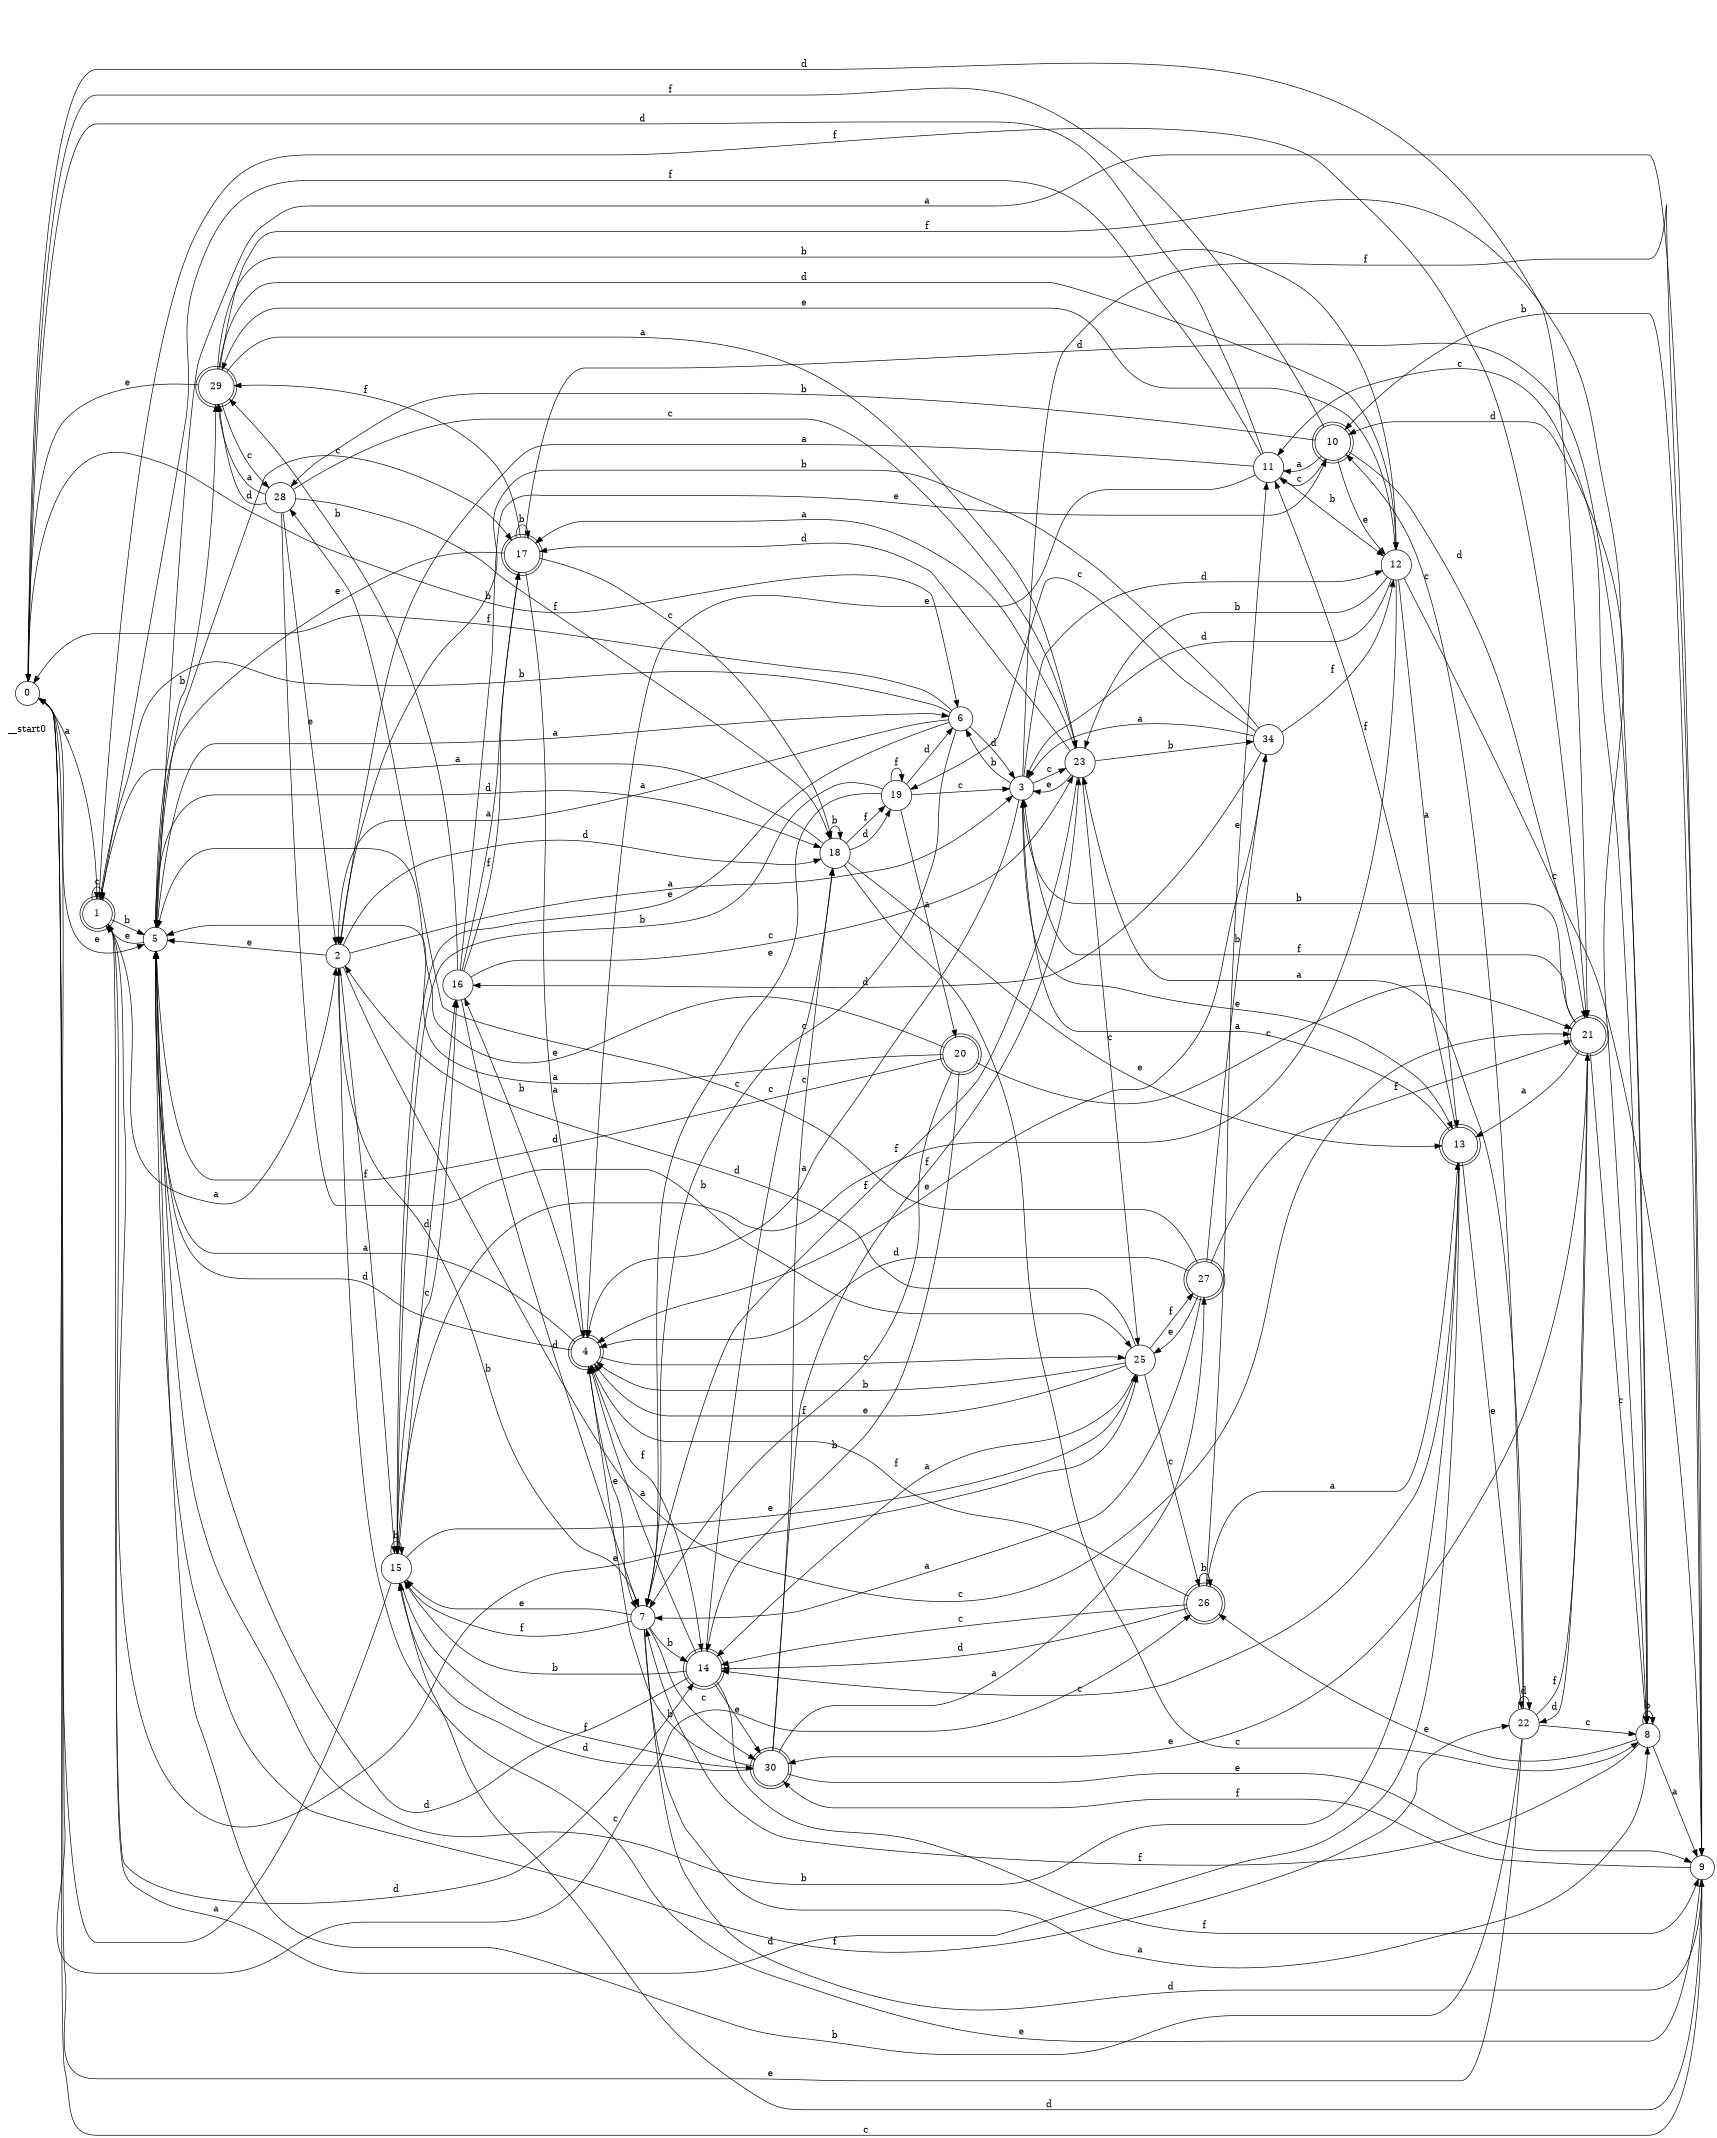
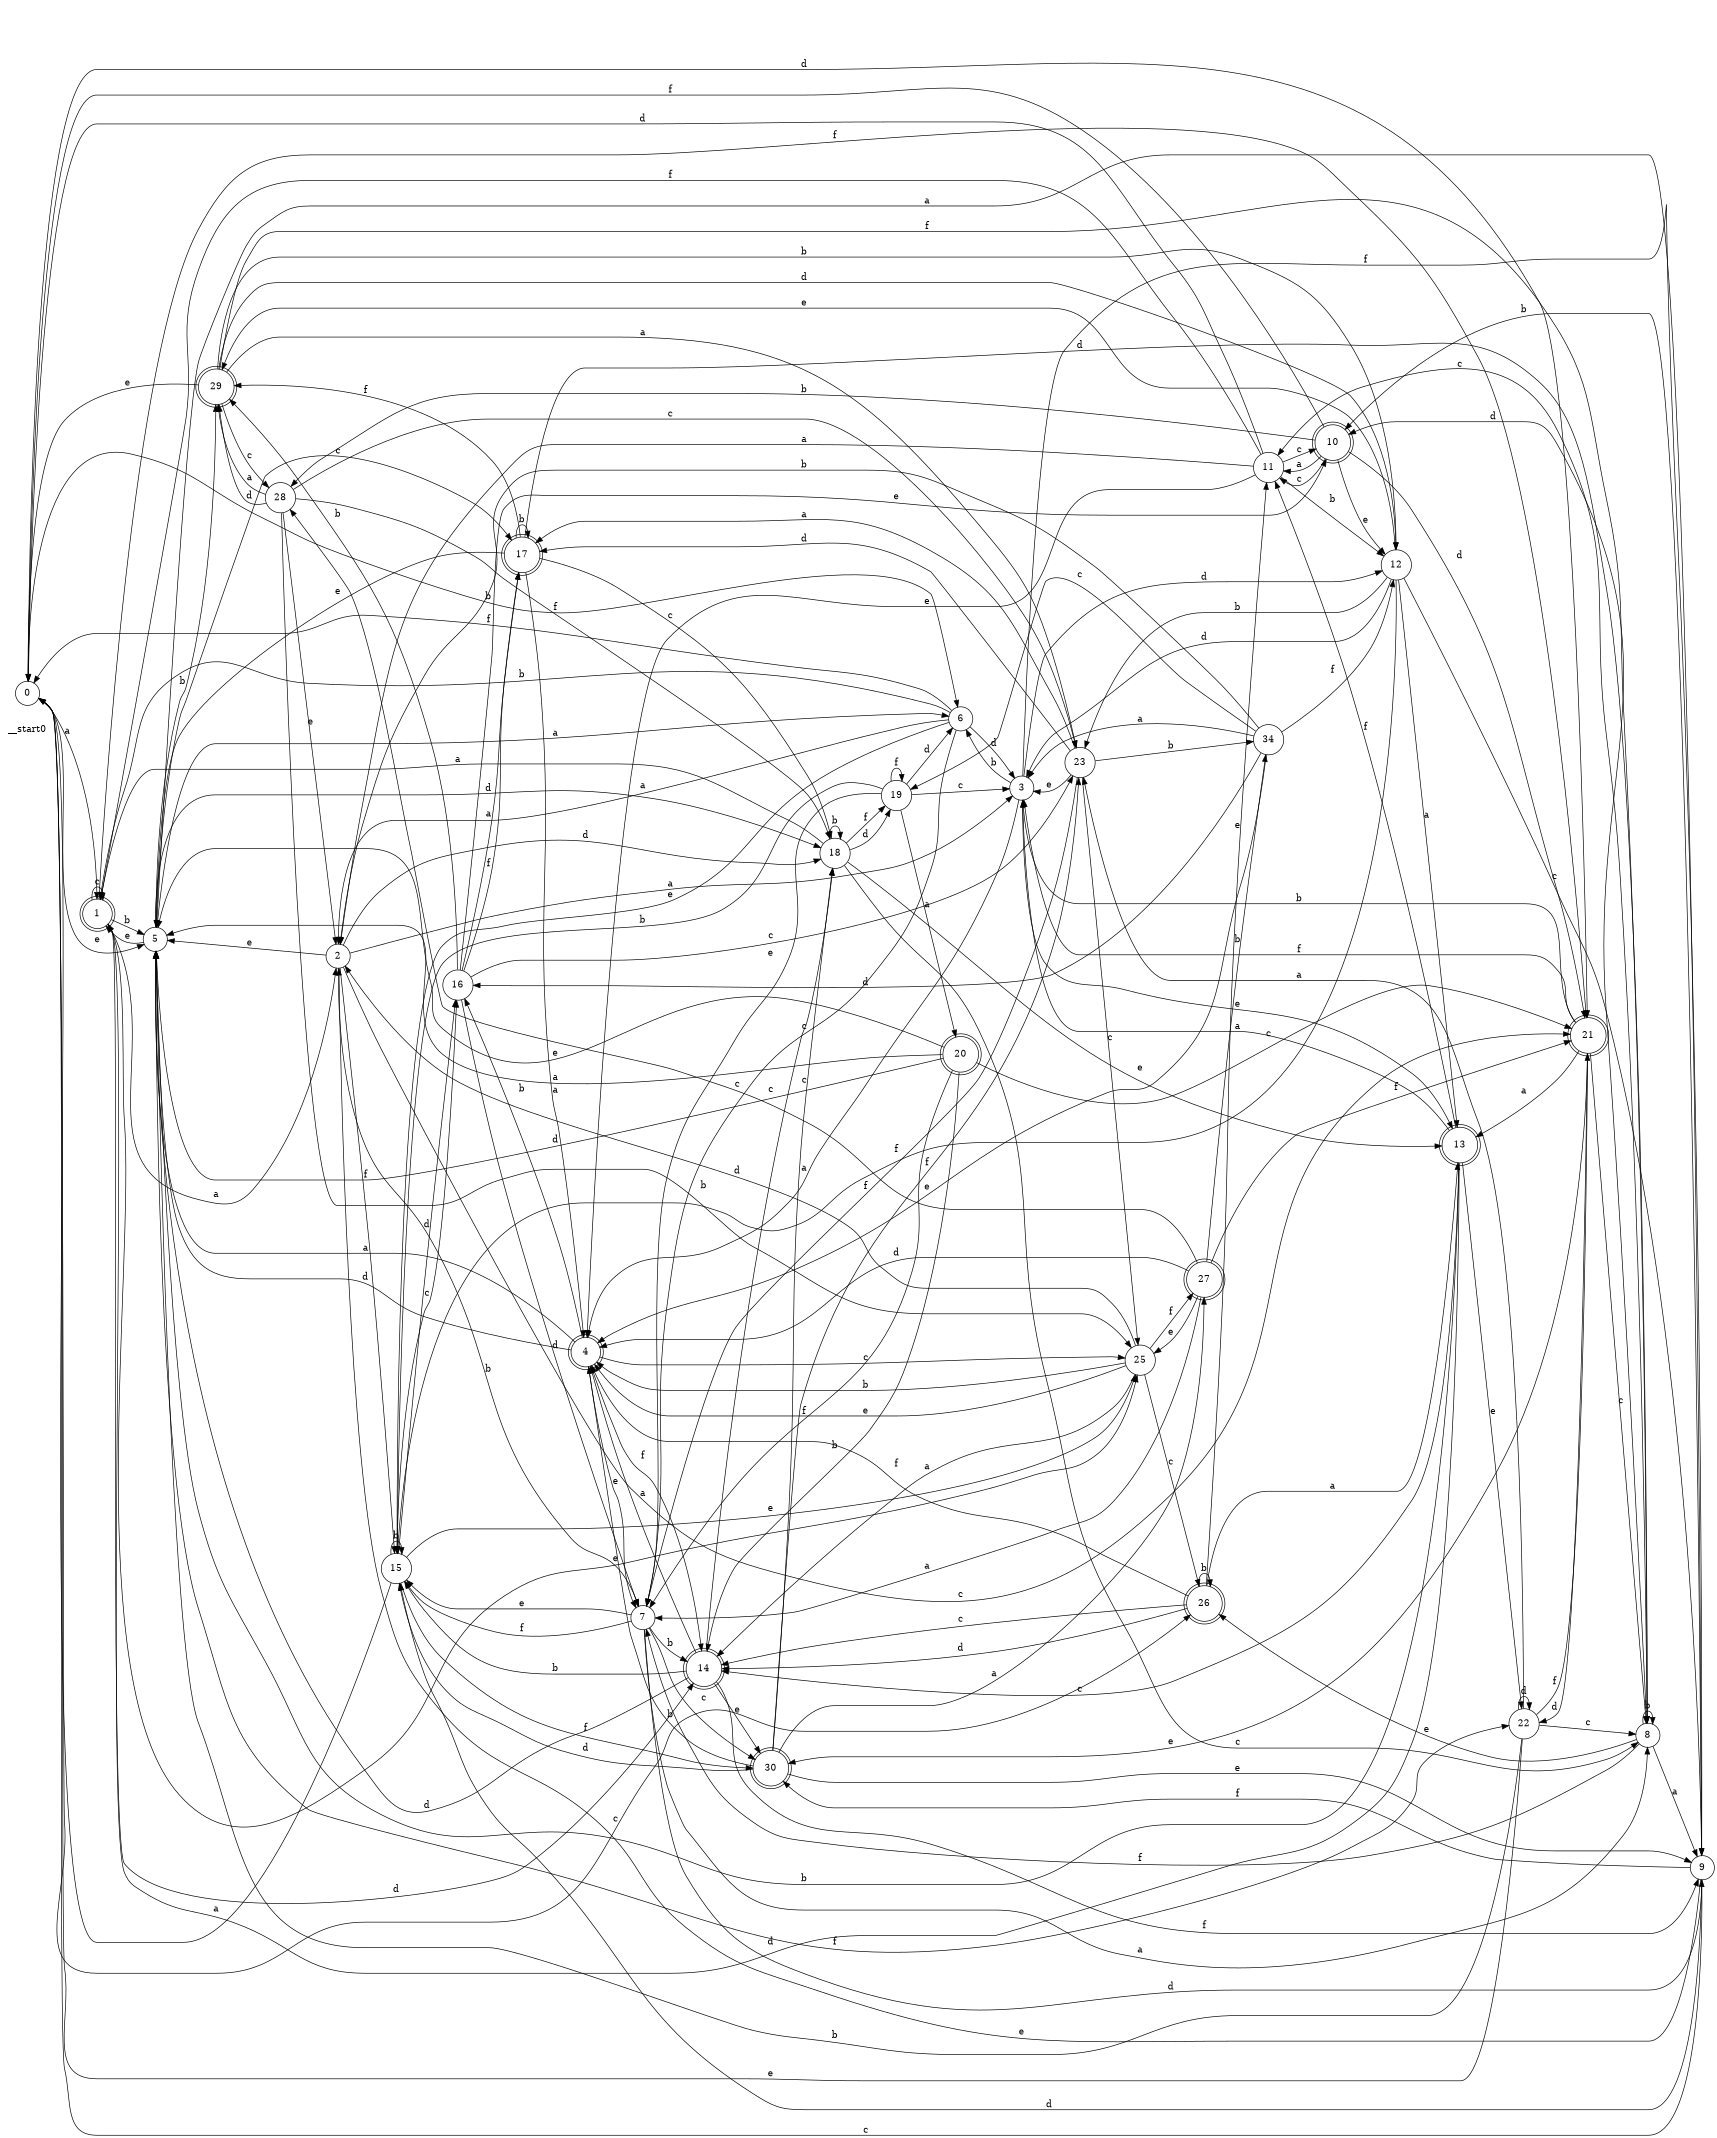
(1046, 777) -> none
(1496, 1070) -> (1296, 457)
